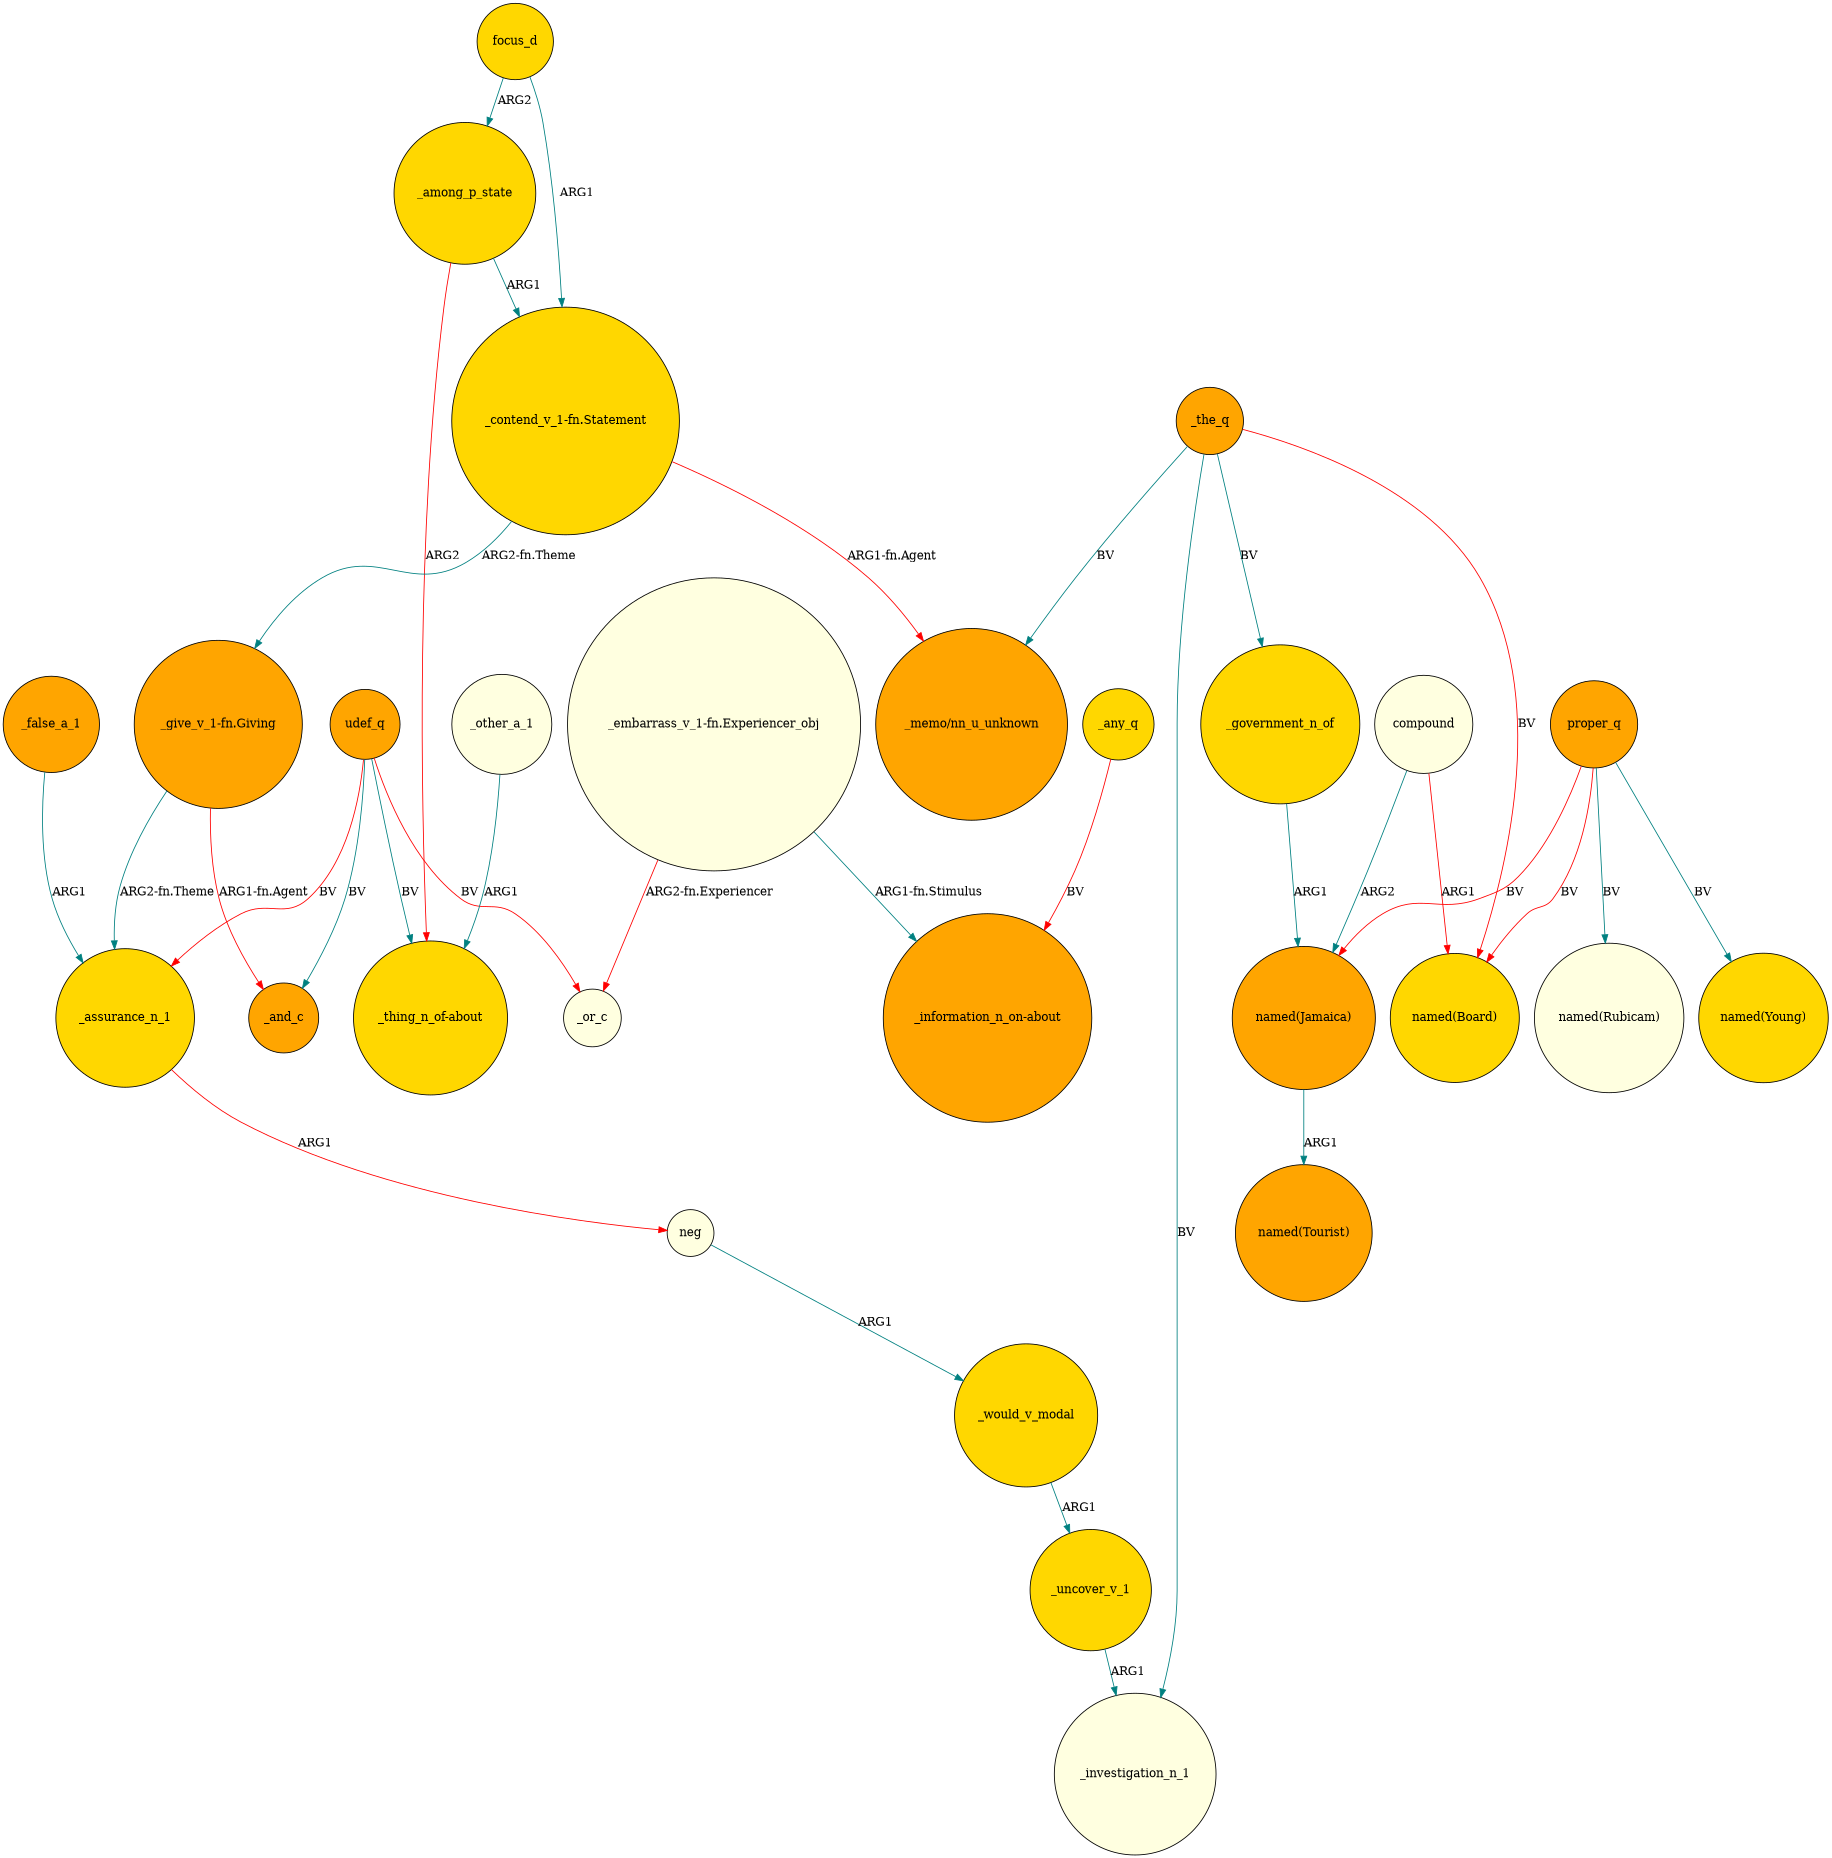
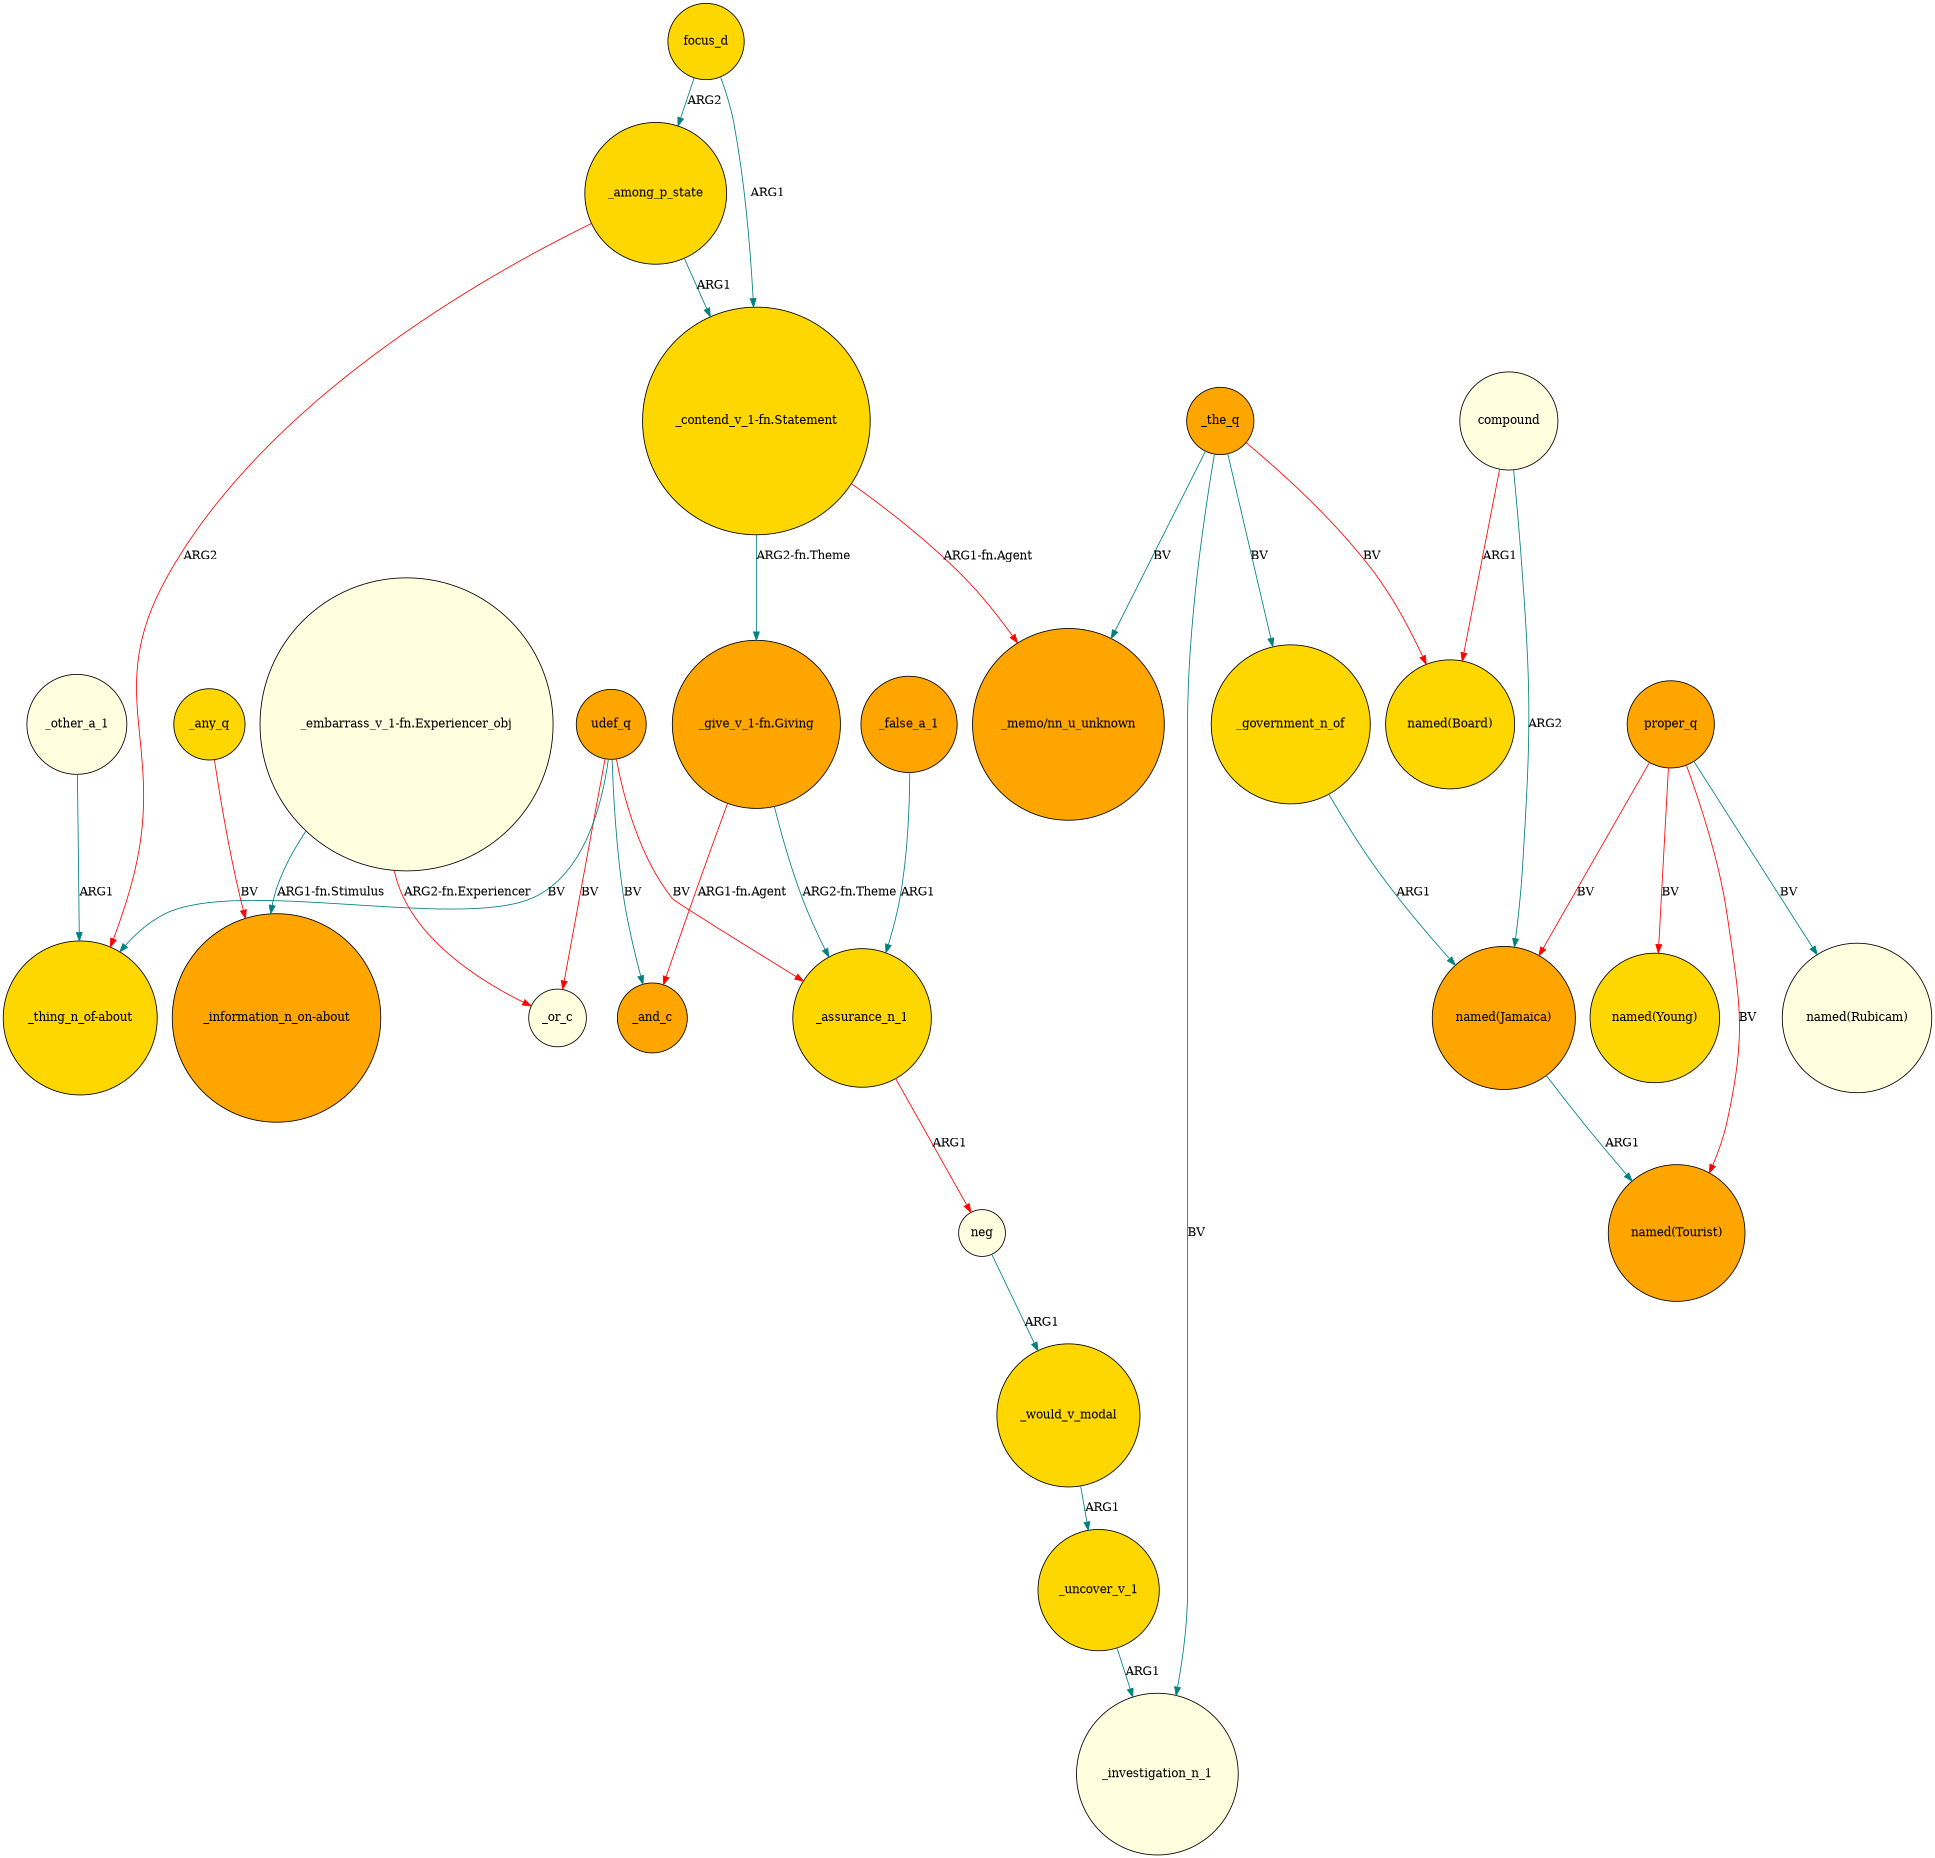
(1671, 858) -> (1664, 856)
(1567, 876) -> (1734, 964)
